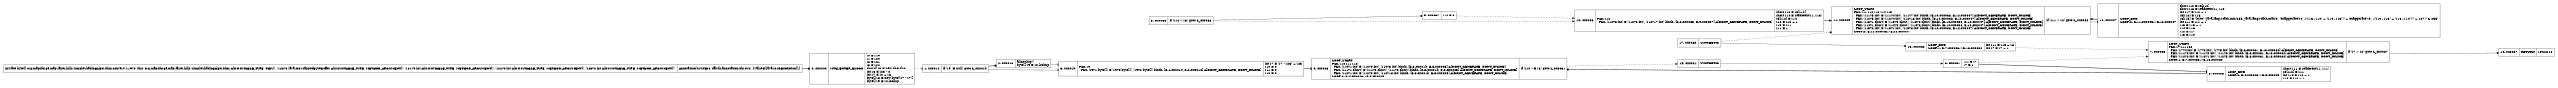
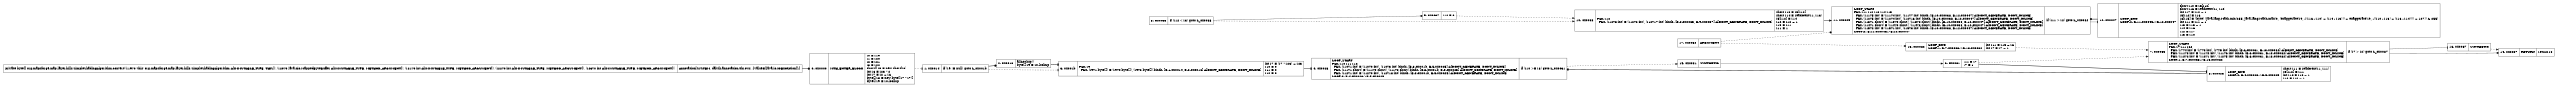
(2095, 19) -> (2095, 19)
(1710, 43) -> (1710, 43)
(1813, 45) -> (1813, 45)
none -> (2469, 47)
(1054, 65) -> (1054, 65)
(1023, 70) -> (1023, 70)
